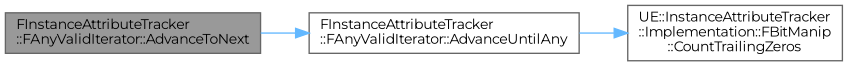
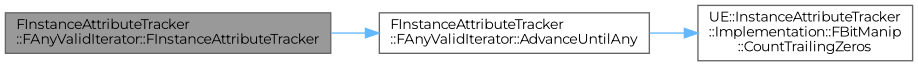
(133, 33) -> (168, 33)
